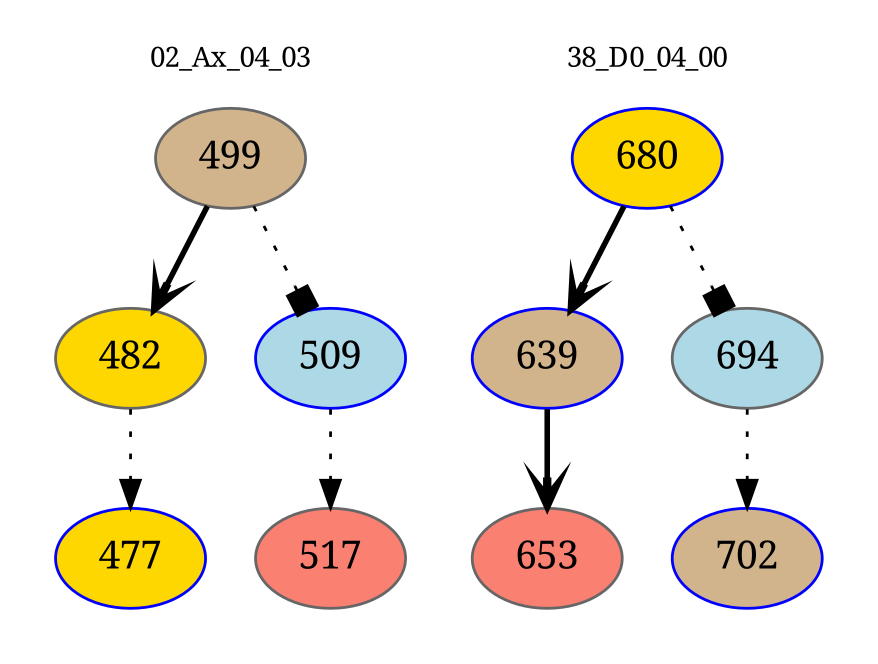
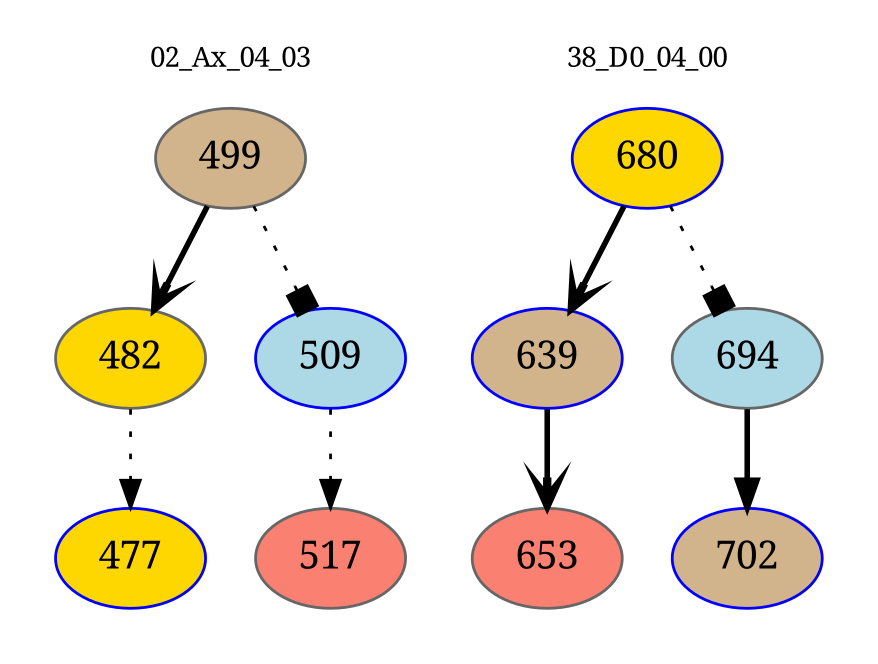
(747, 445) -> (747, 445)
